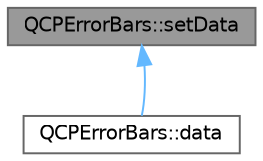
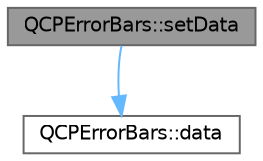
(145, 91) -> (119, 71)
